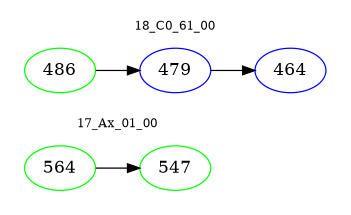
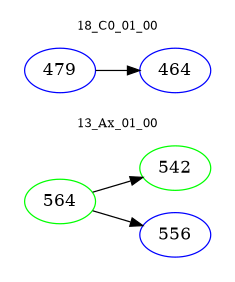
(175, 27) -> (118, 27)
(60, 70) -> none
(118, 124) -> (118, 124)
(175, 168) -> (175, 168)
none -> (175, 235)
